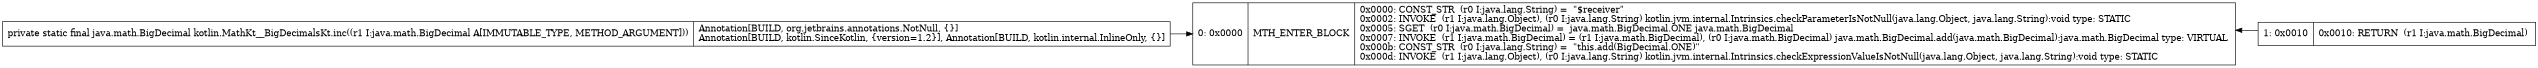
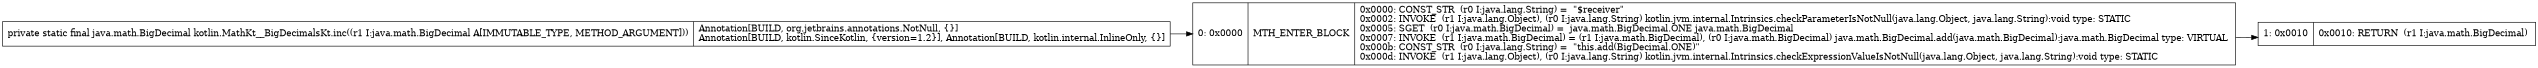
(2250, 30) -> (2244, 38)
